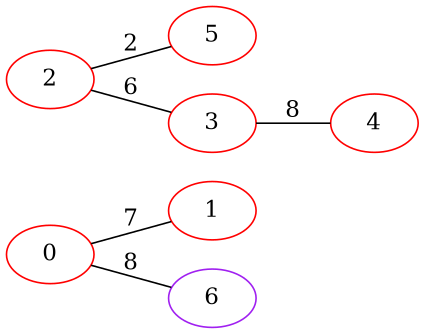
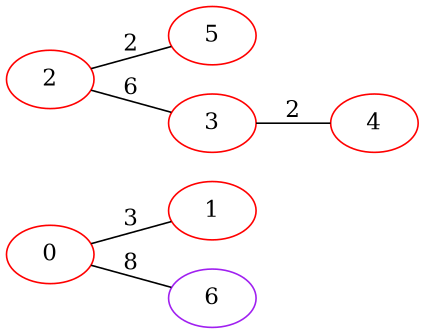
(293, 111) -> (293, 111)
(131, 220) -> (131, 220)
